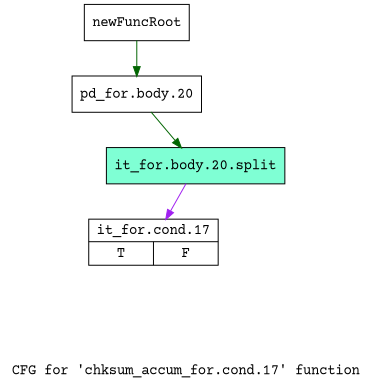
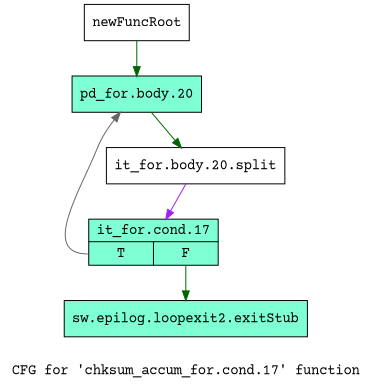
(137, 94) -> (137, 94)
(196, 166) -> (196, 166)
none -> (78, 191)
(153, 242) -> (153, 242)
none -> (186, 319)
